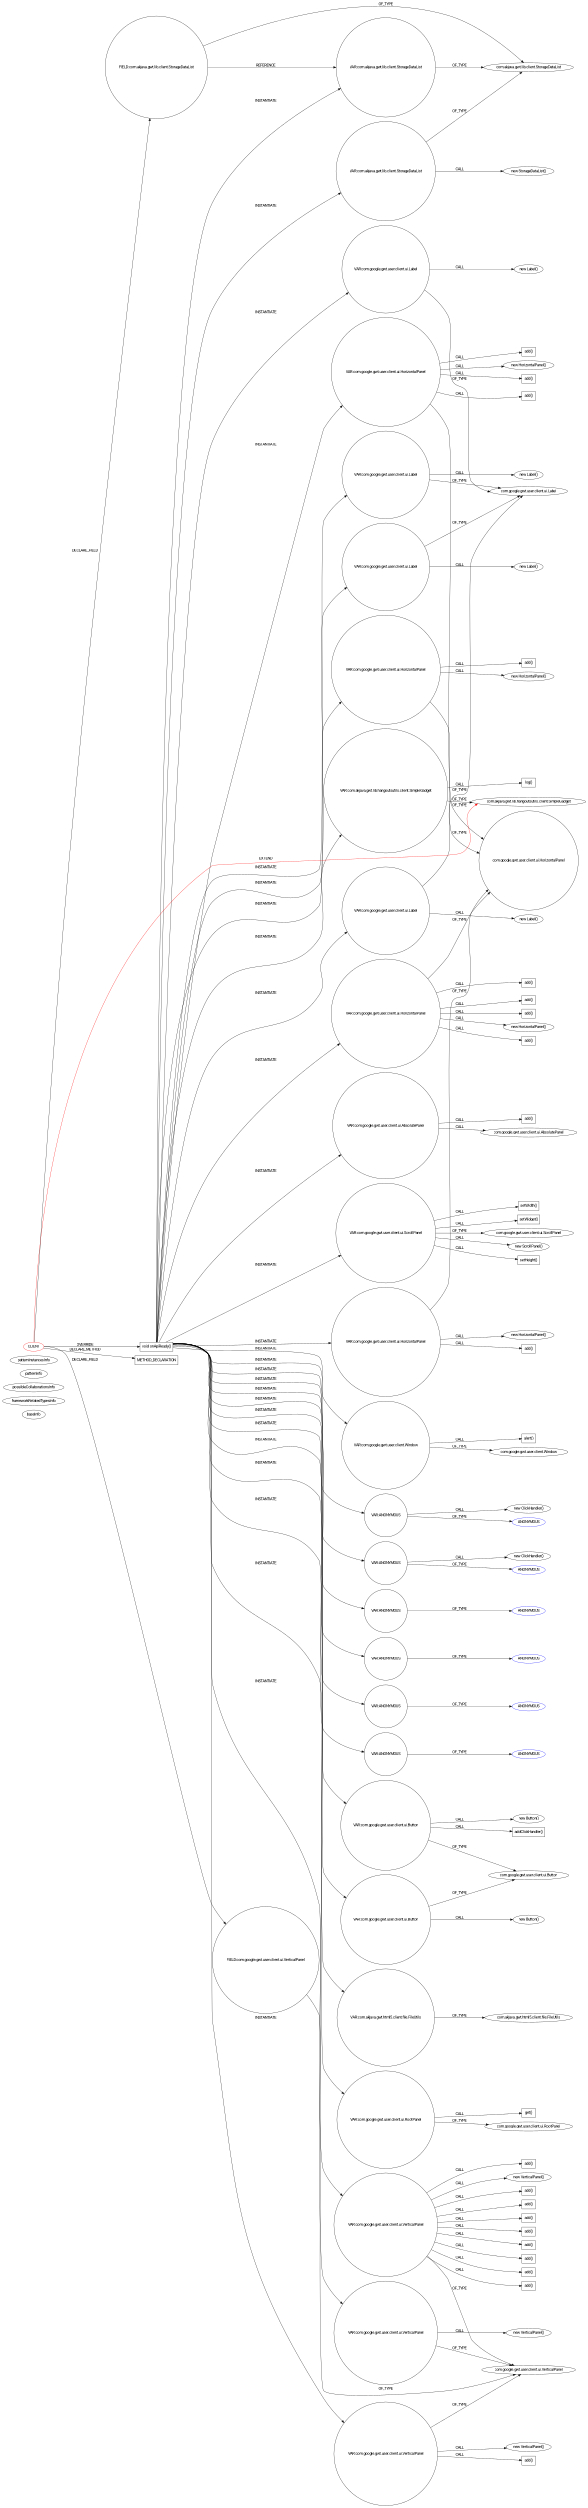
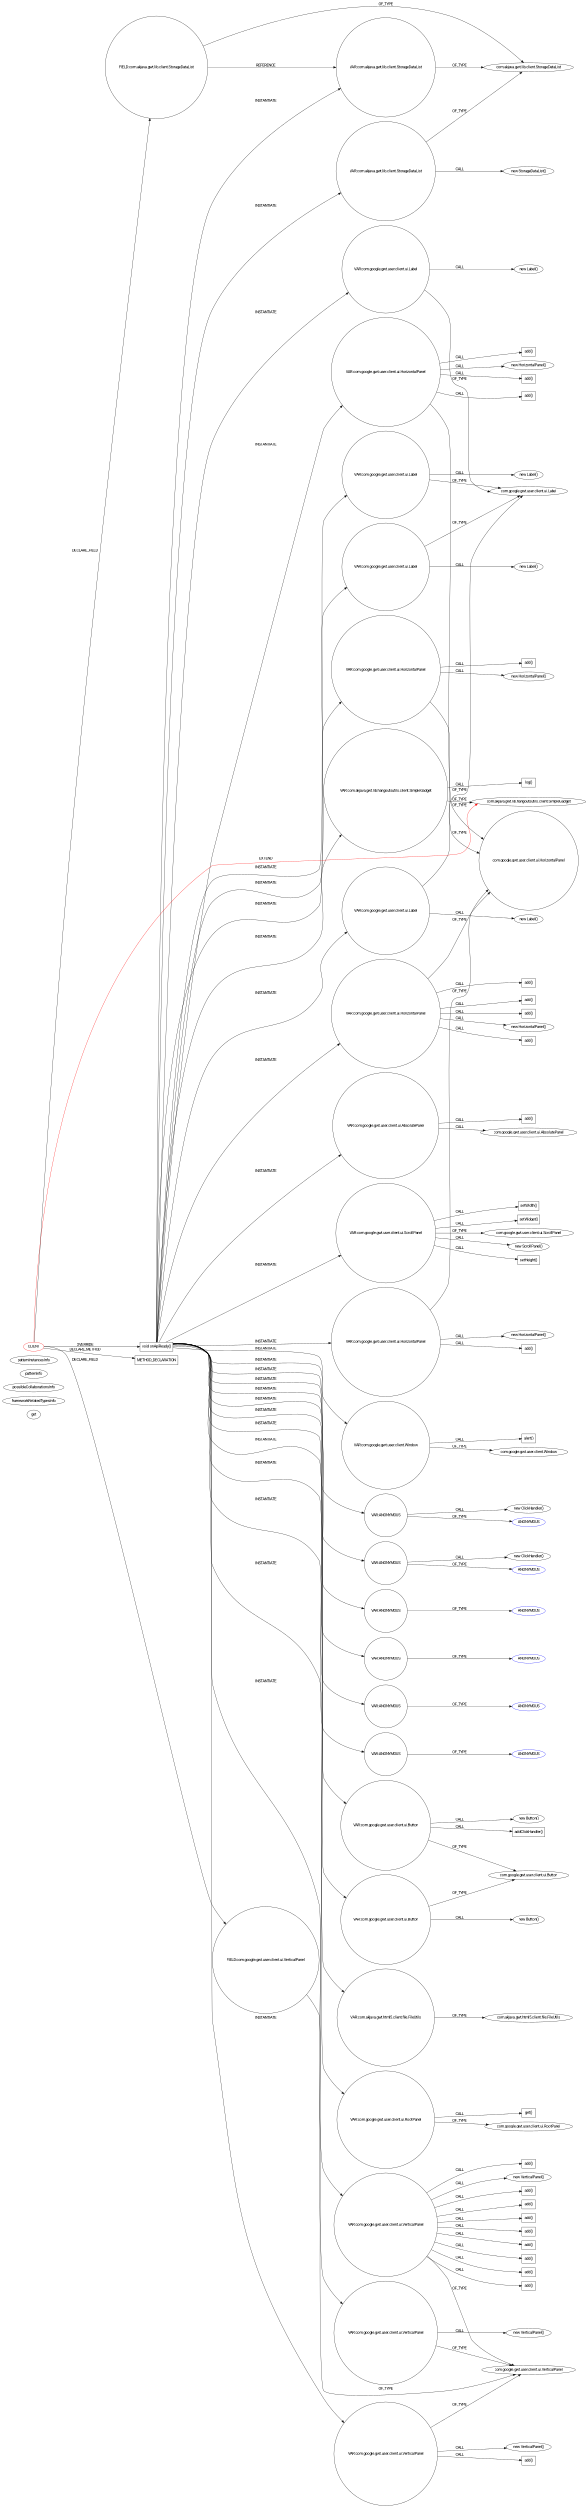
(34, 1415) -> (34, 1415)
